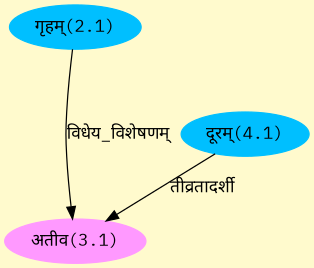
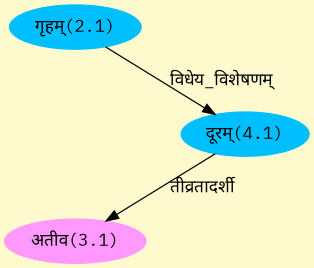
(66, 128) -> (155, 77)
